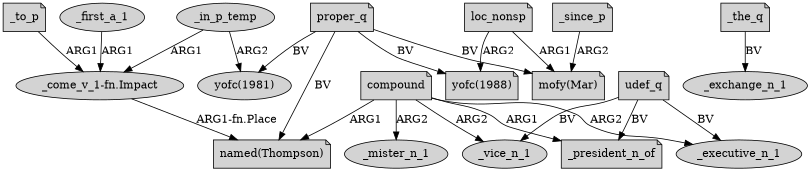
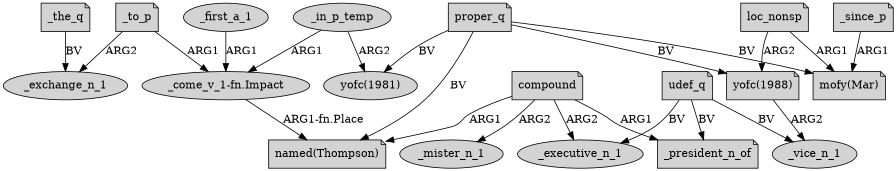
none -> (104, 49)
(593, 51) -> (873, 51)
(446, 119) -> (786, 117)
